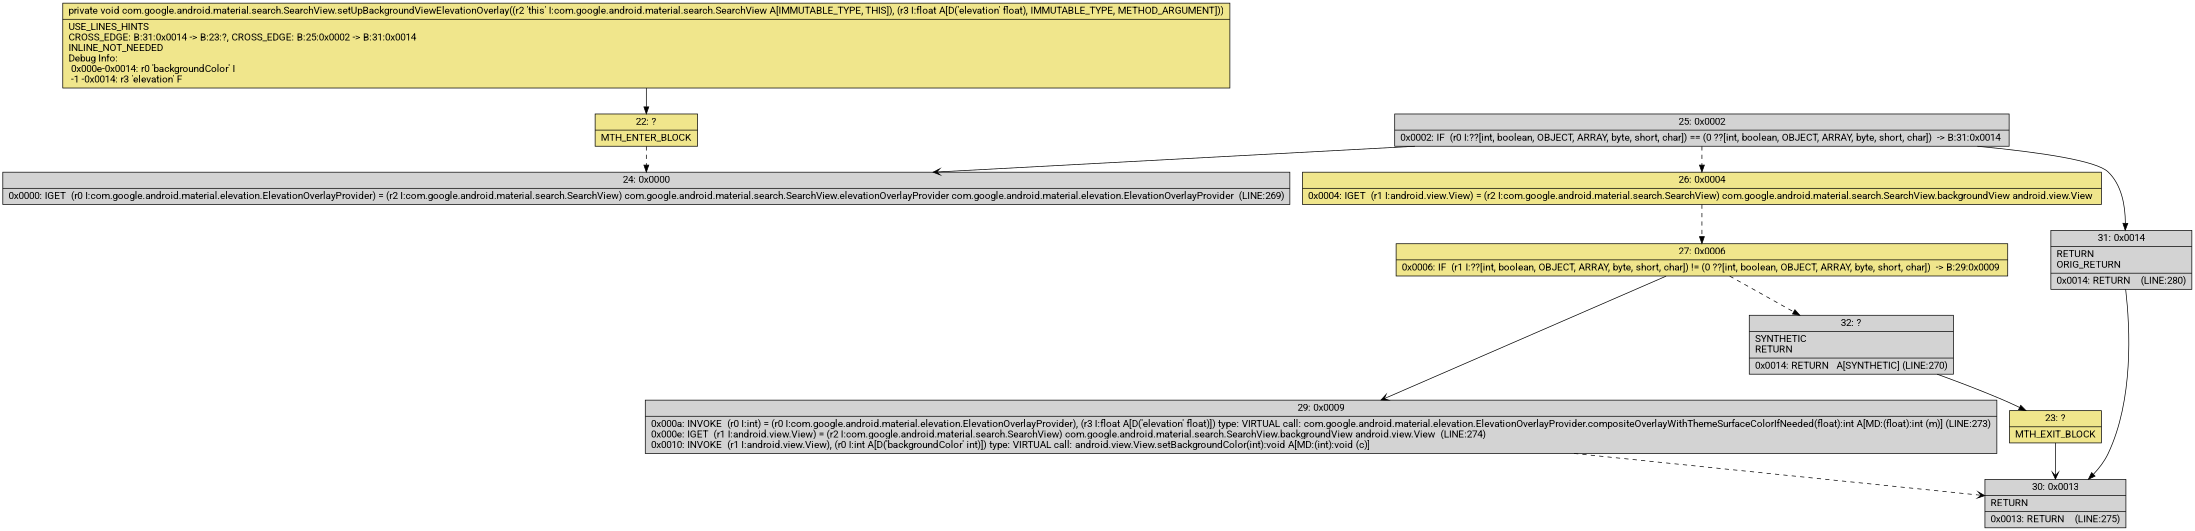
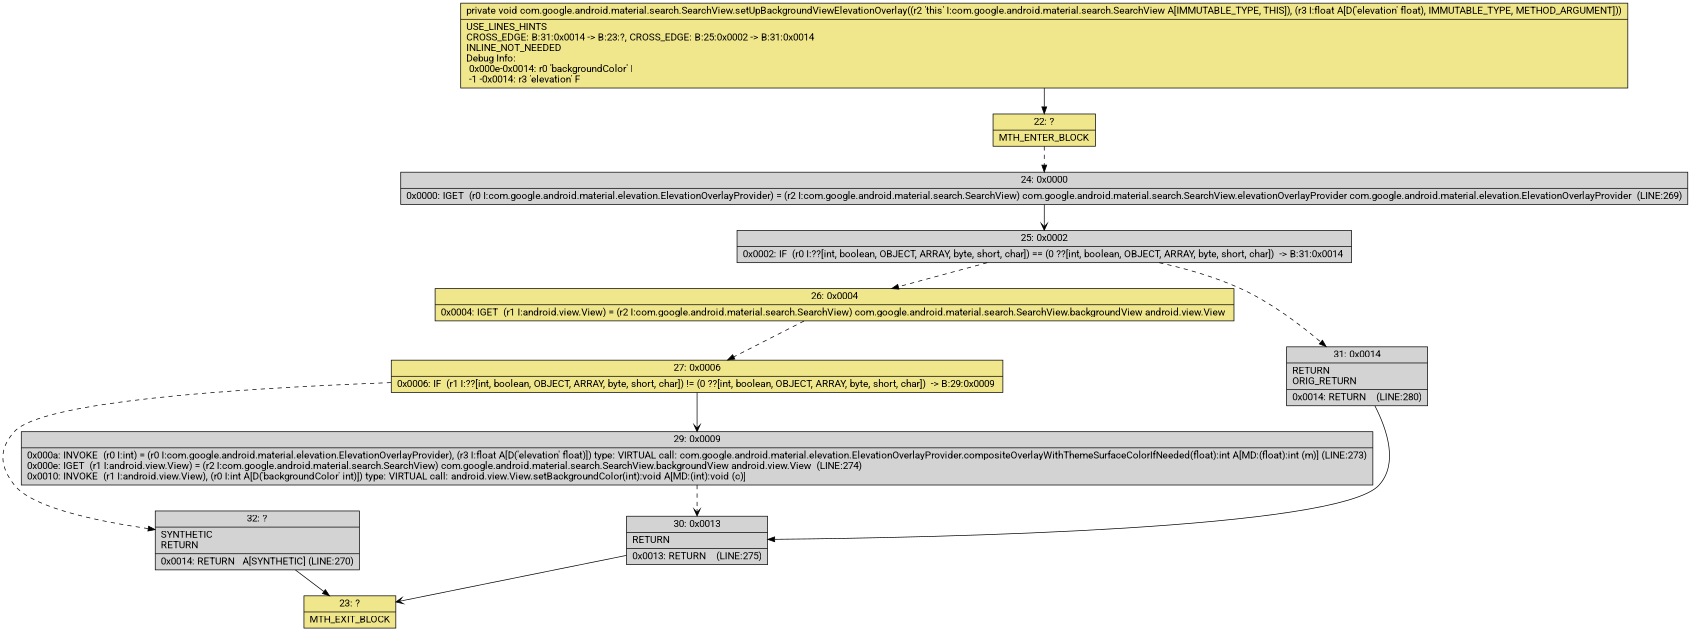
(1177, 159) -> (1044, 214)
(2071, 159) -> (1246, 291)
(2055, 457) -> (515, 578)
